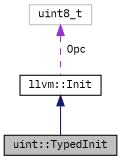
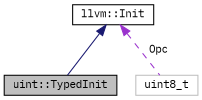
(61, 55) -> (143, 54)
